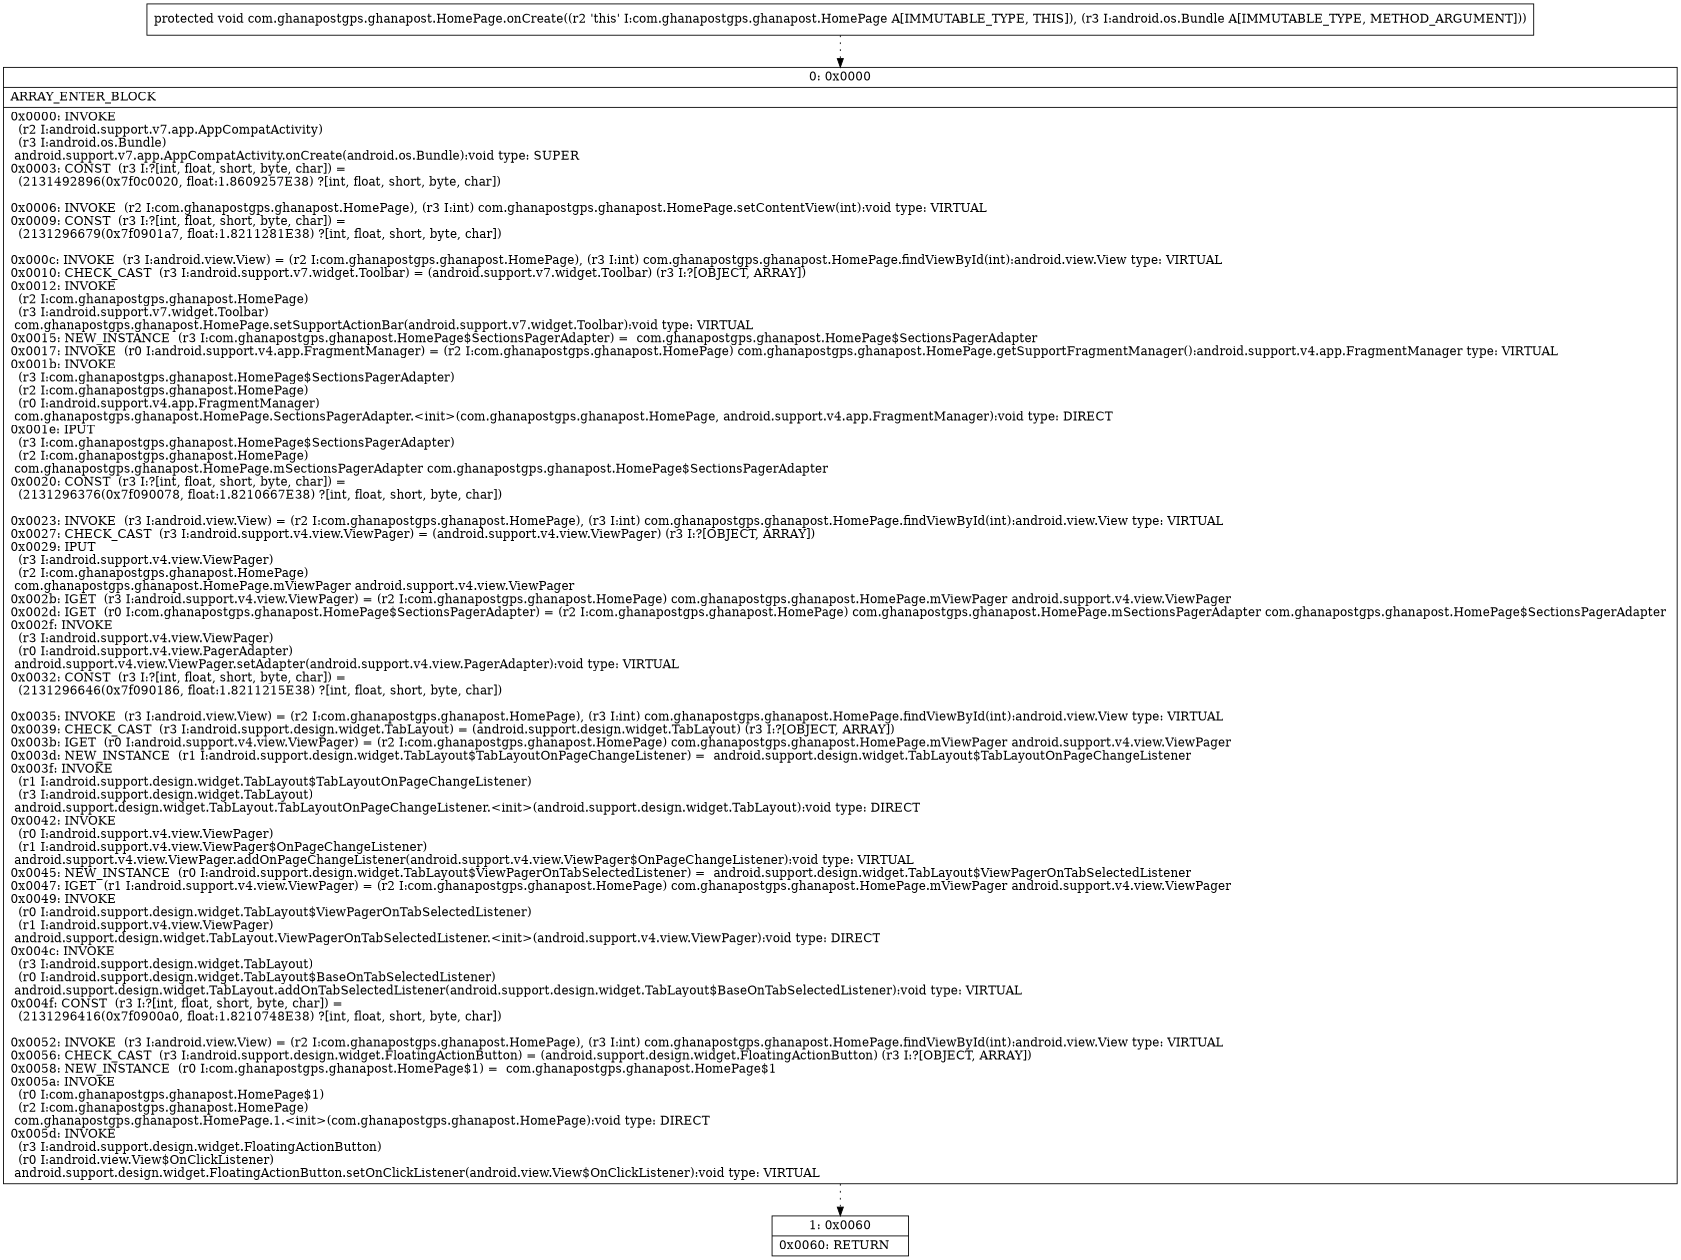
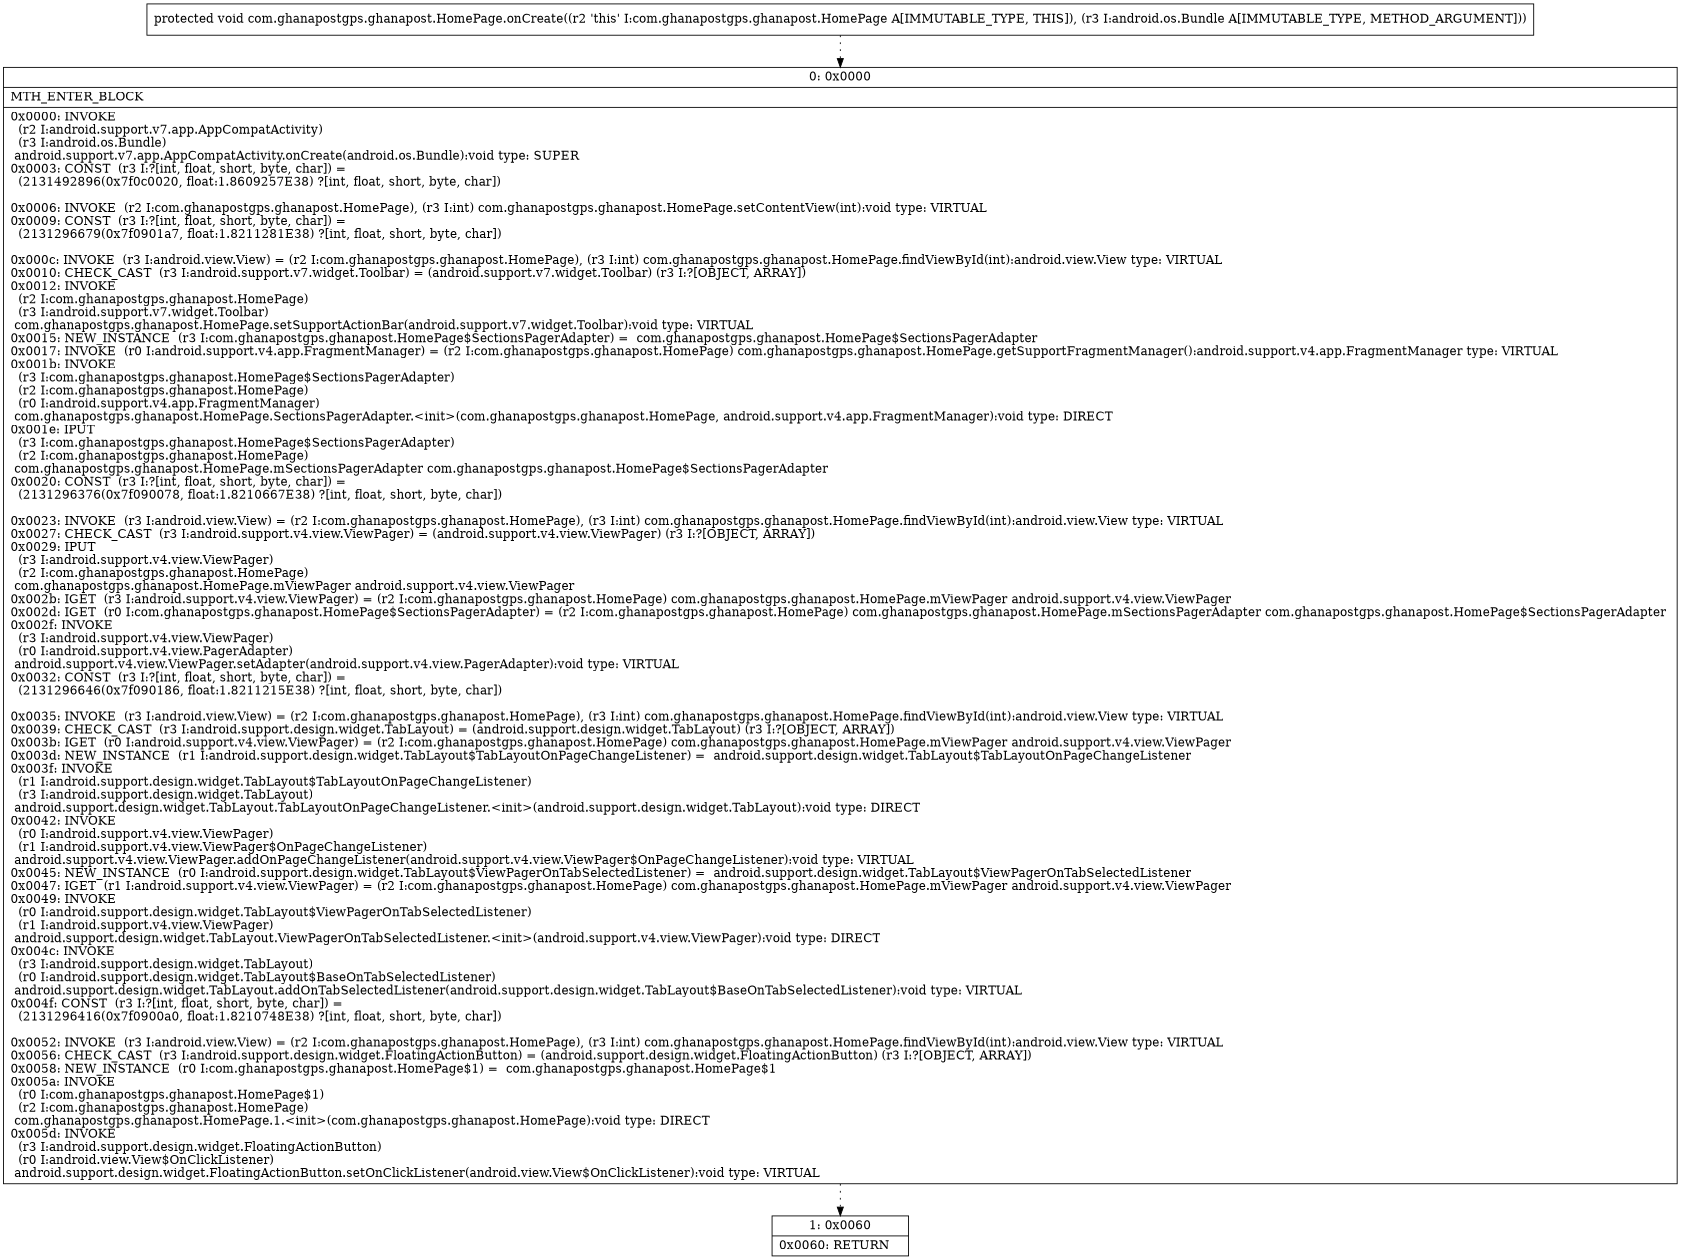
(83, 97) -> (77, 97)
